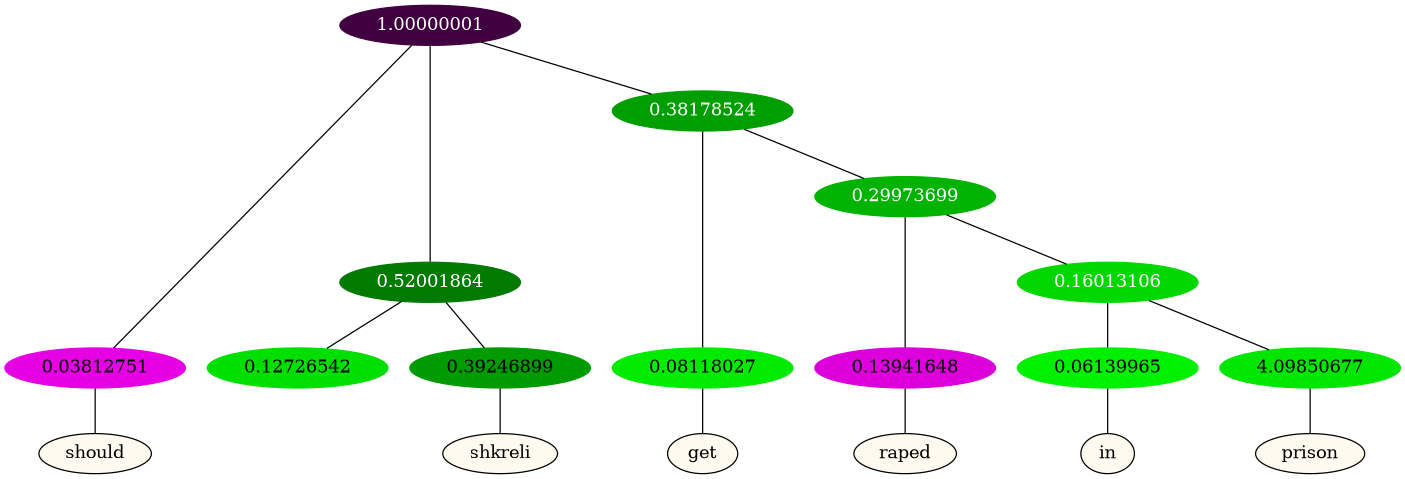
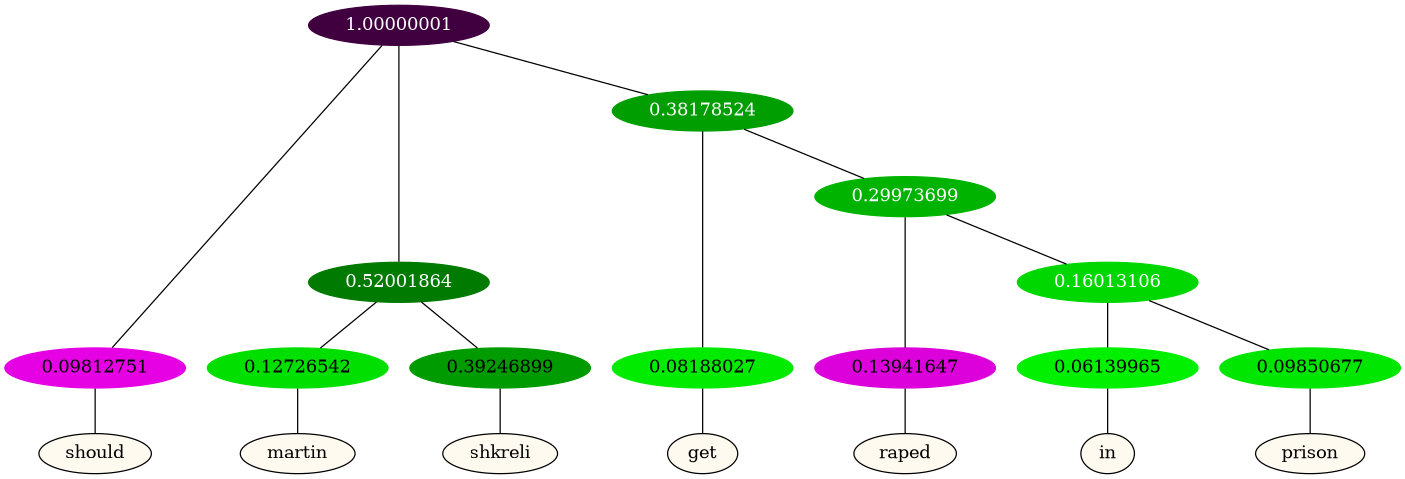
(95, 368) -> (95, 368)
(703, 368) -> (703, 368)
(905, 368) -> (905, 368)
(1310, 368) -> (1310, 368)
none -> (298, 454)
